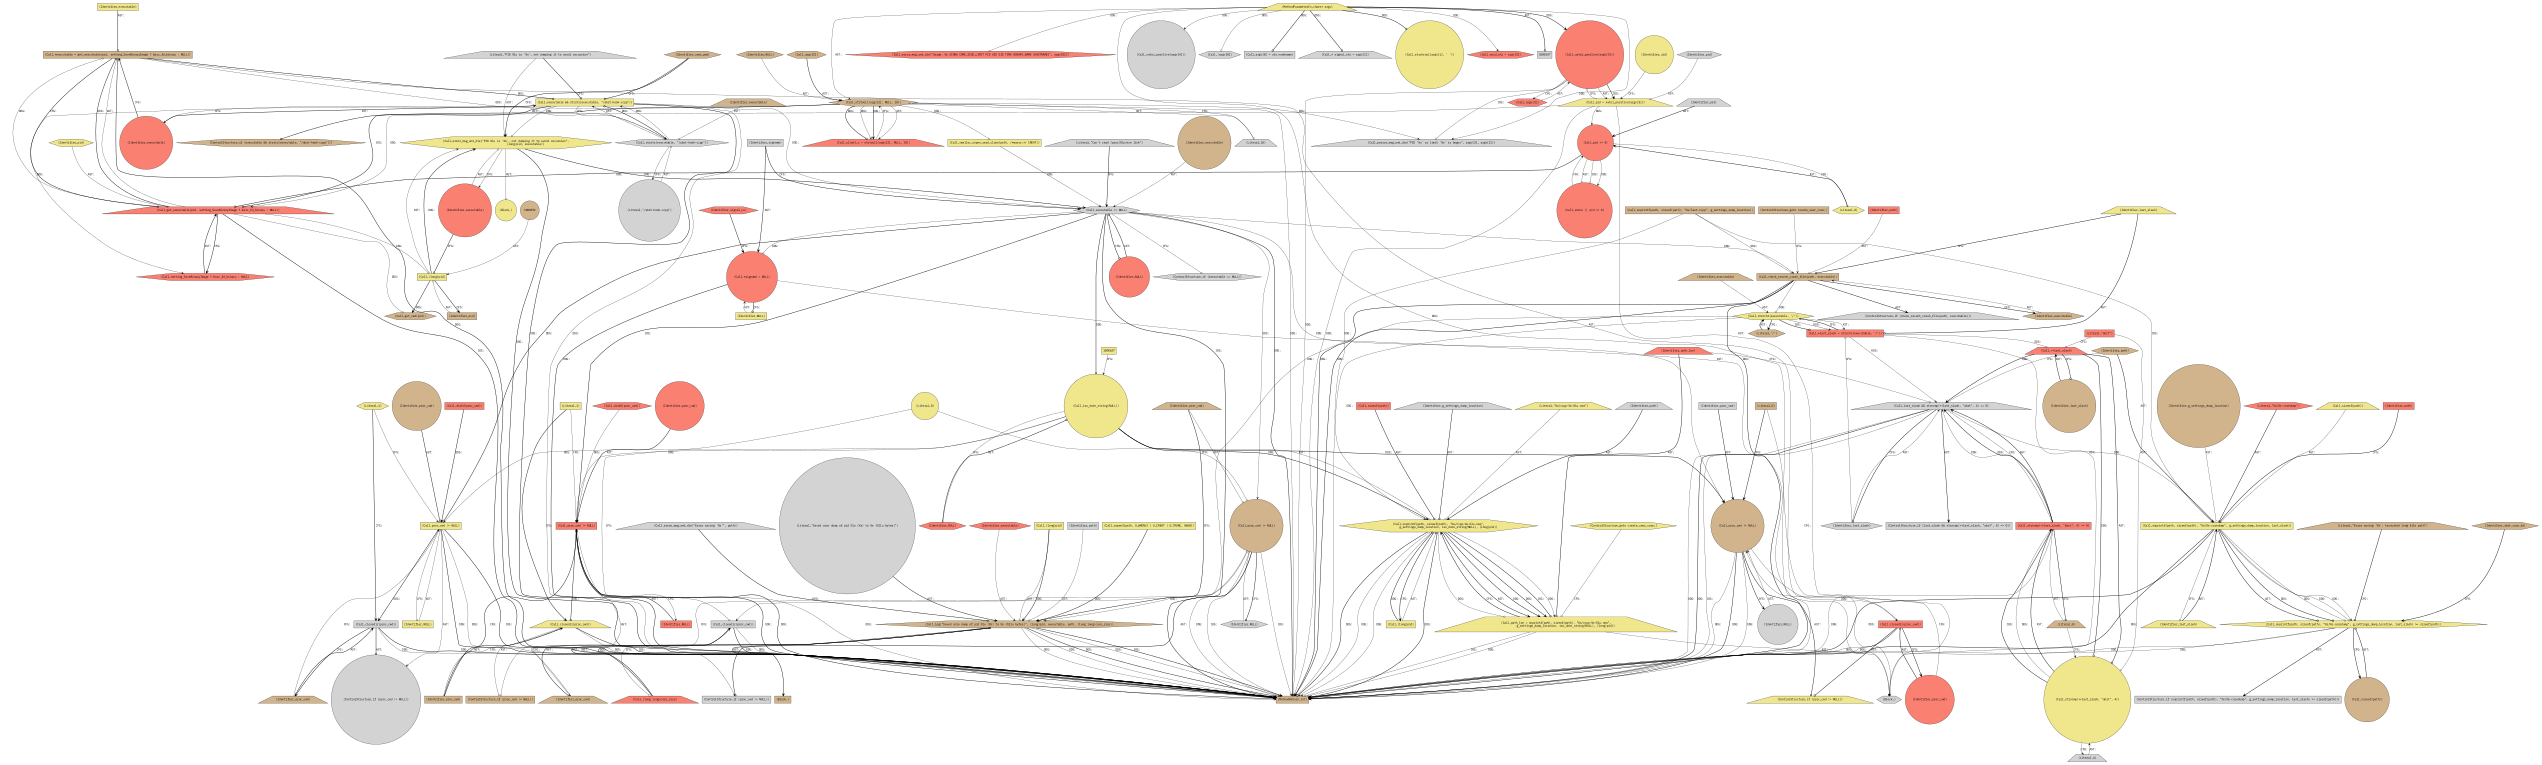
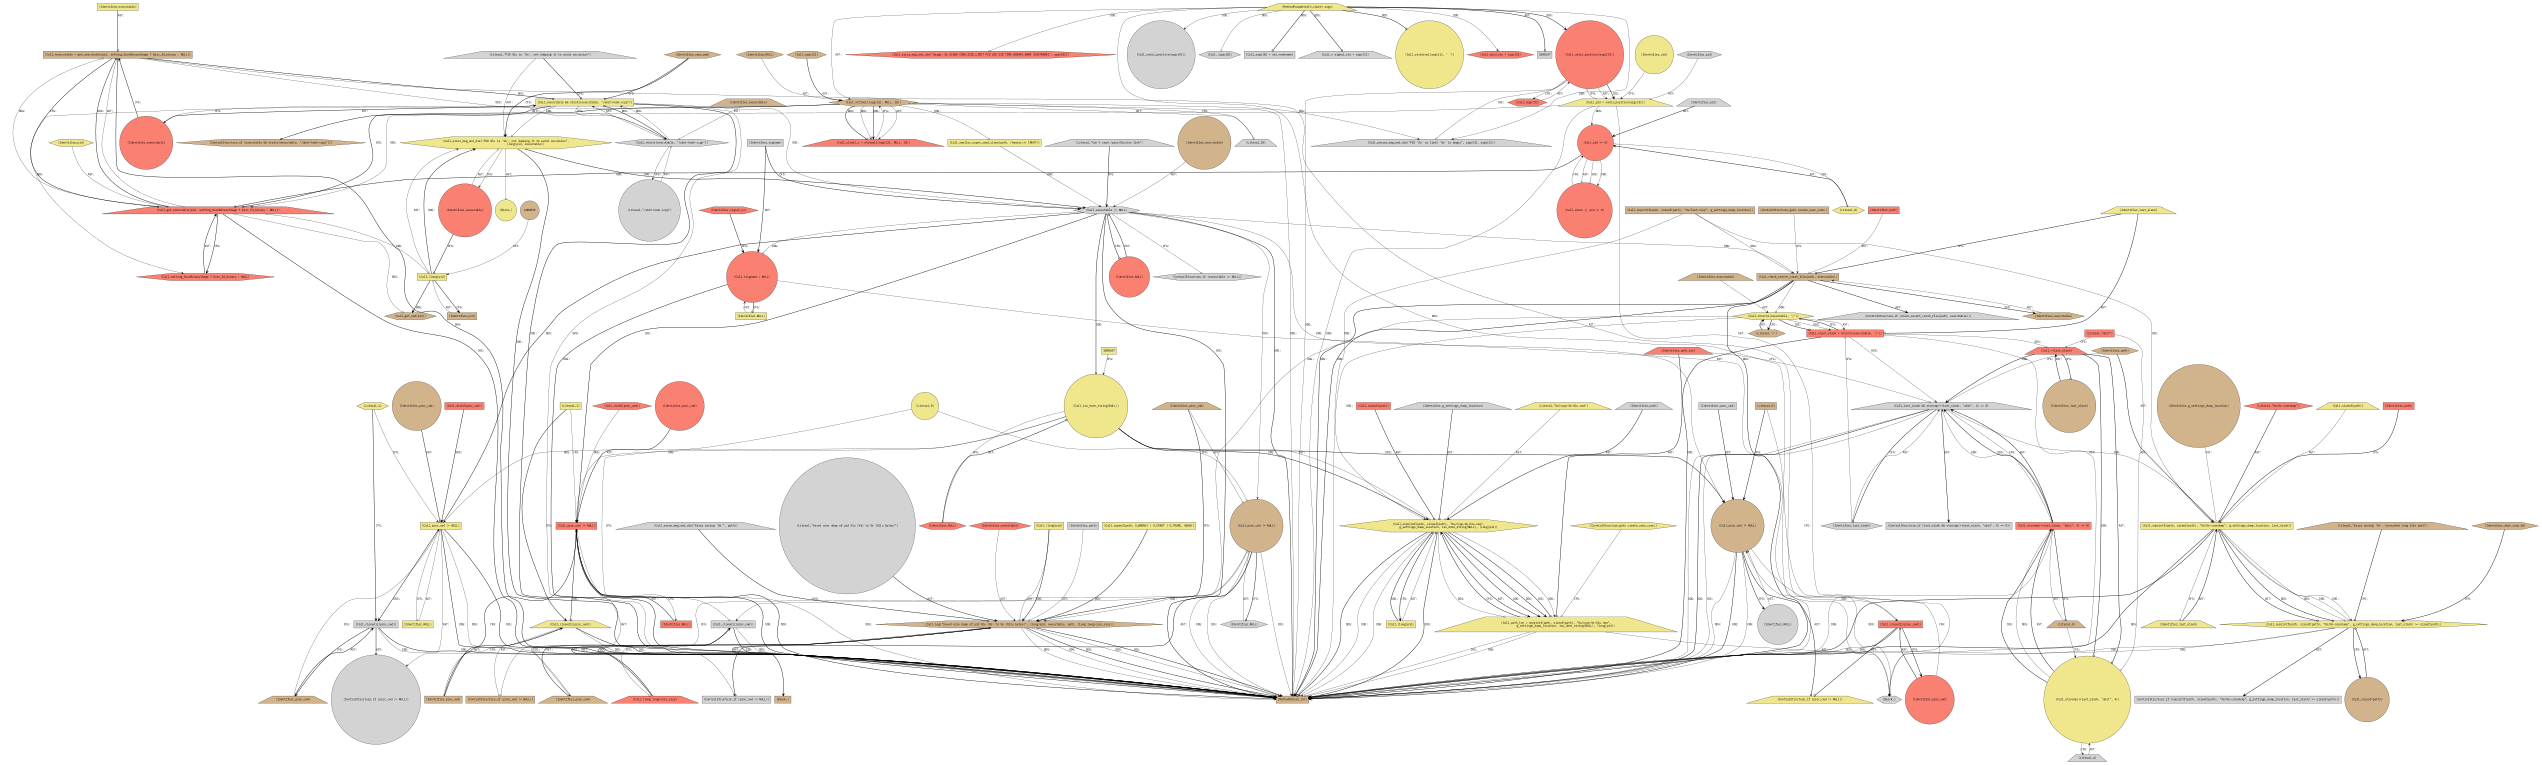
none -> (1682, 626)
